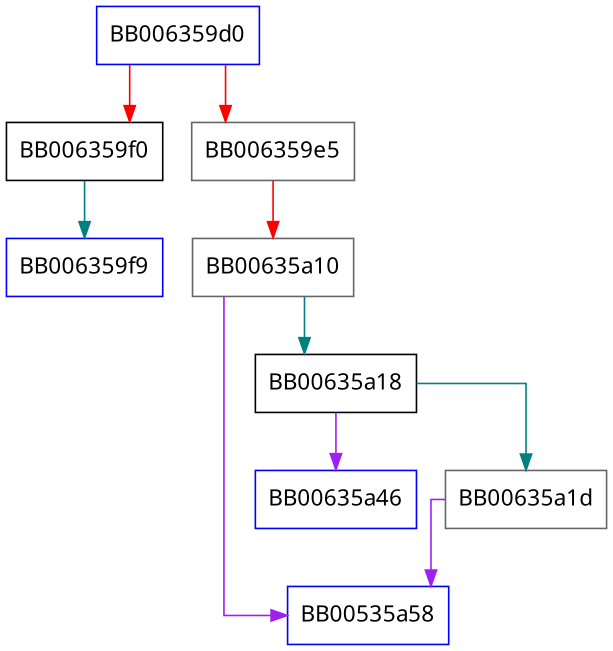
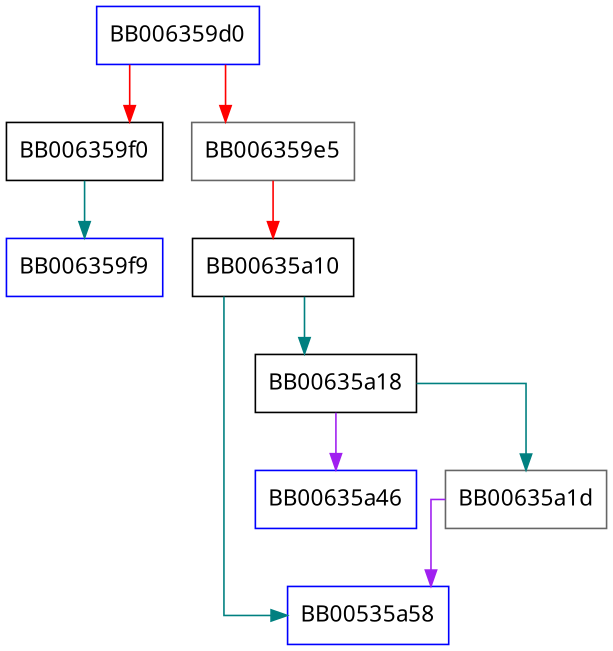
(273, 267) -> (273, 267)
(224, 480) -> (224, 480)
